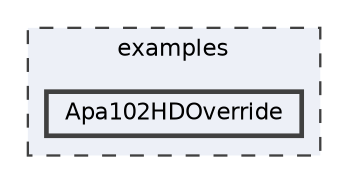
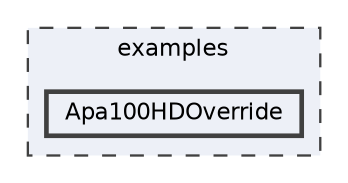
(174, 114) -> (174, 114)
